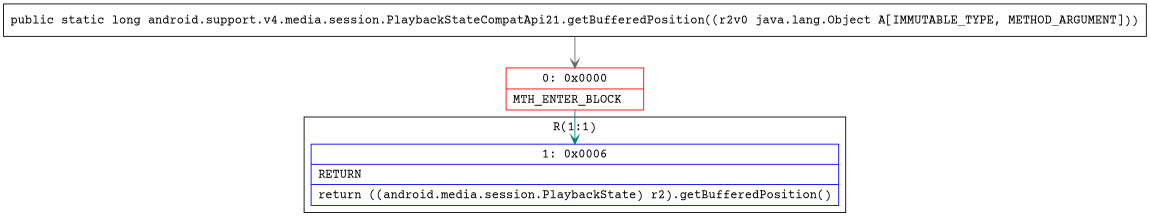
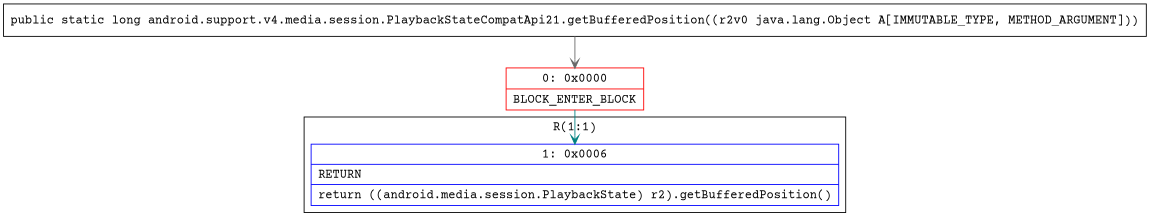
(567, 99) -> (575, 99)
